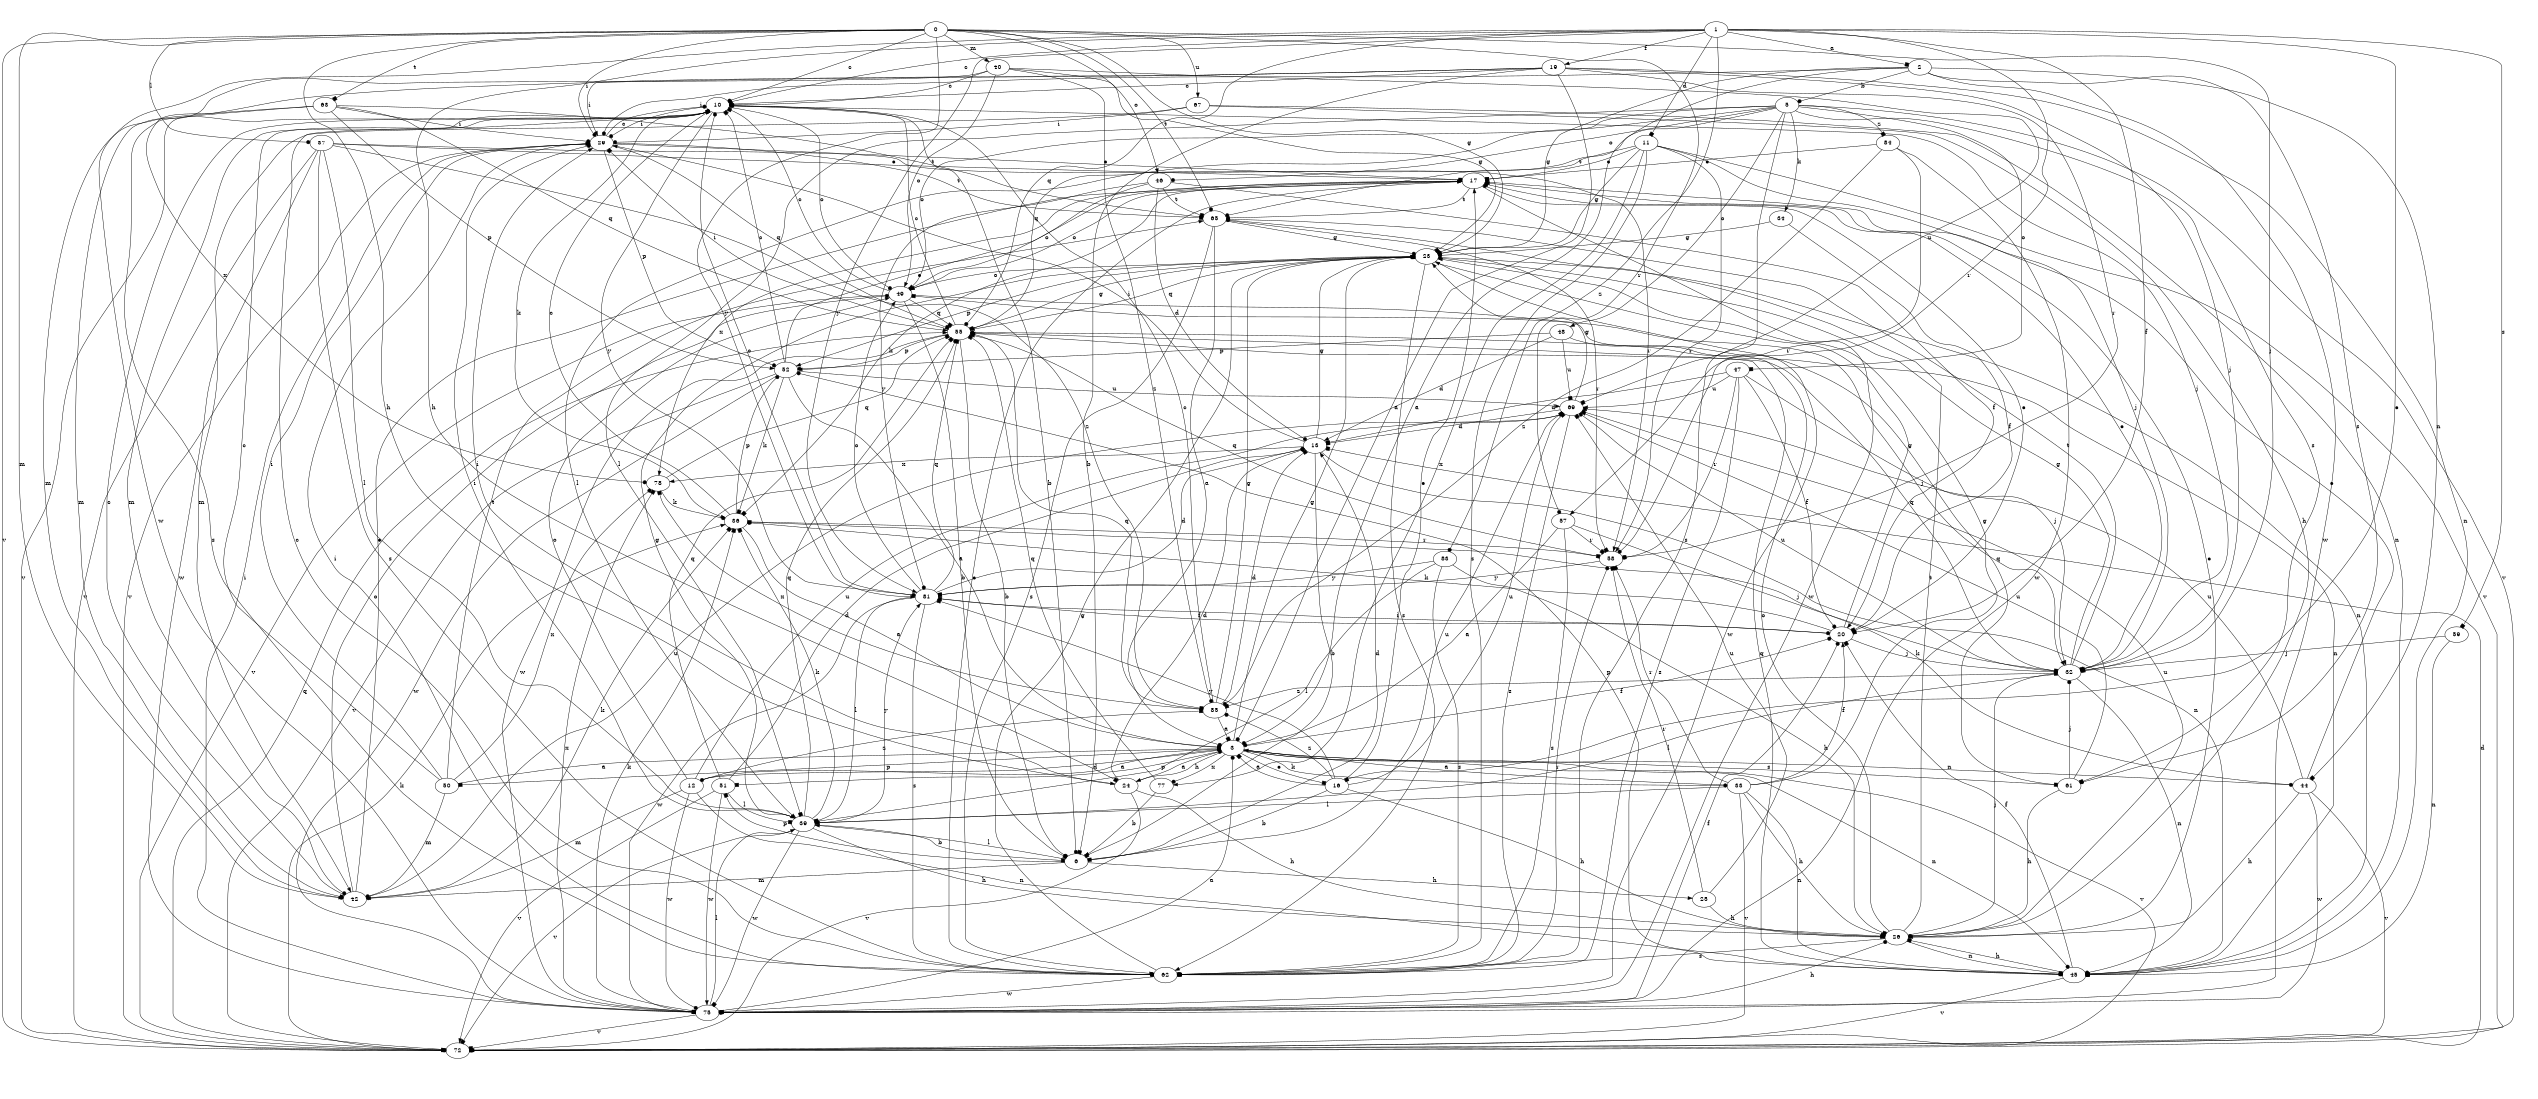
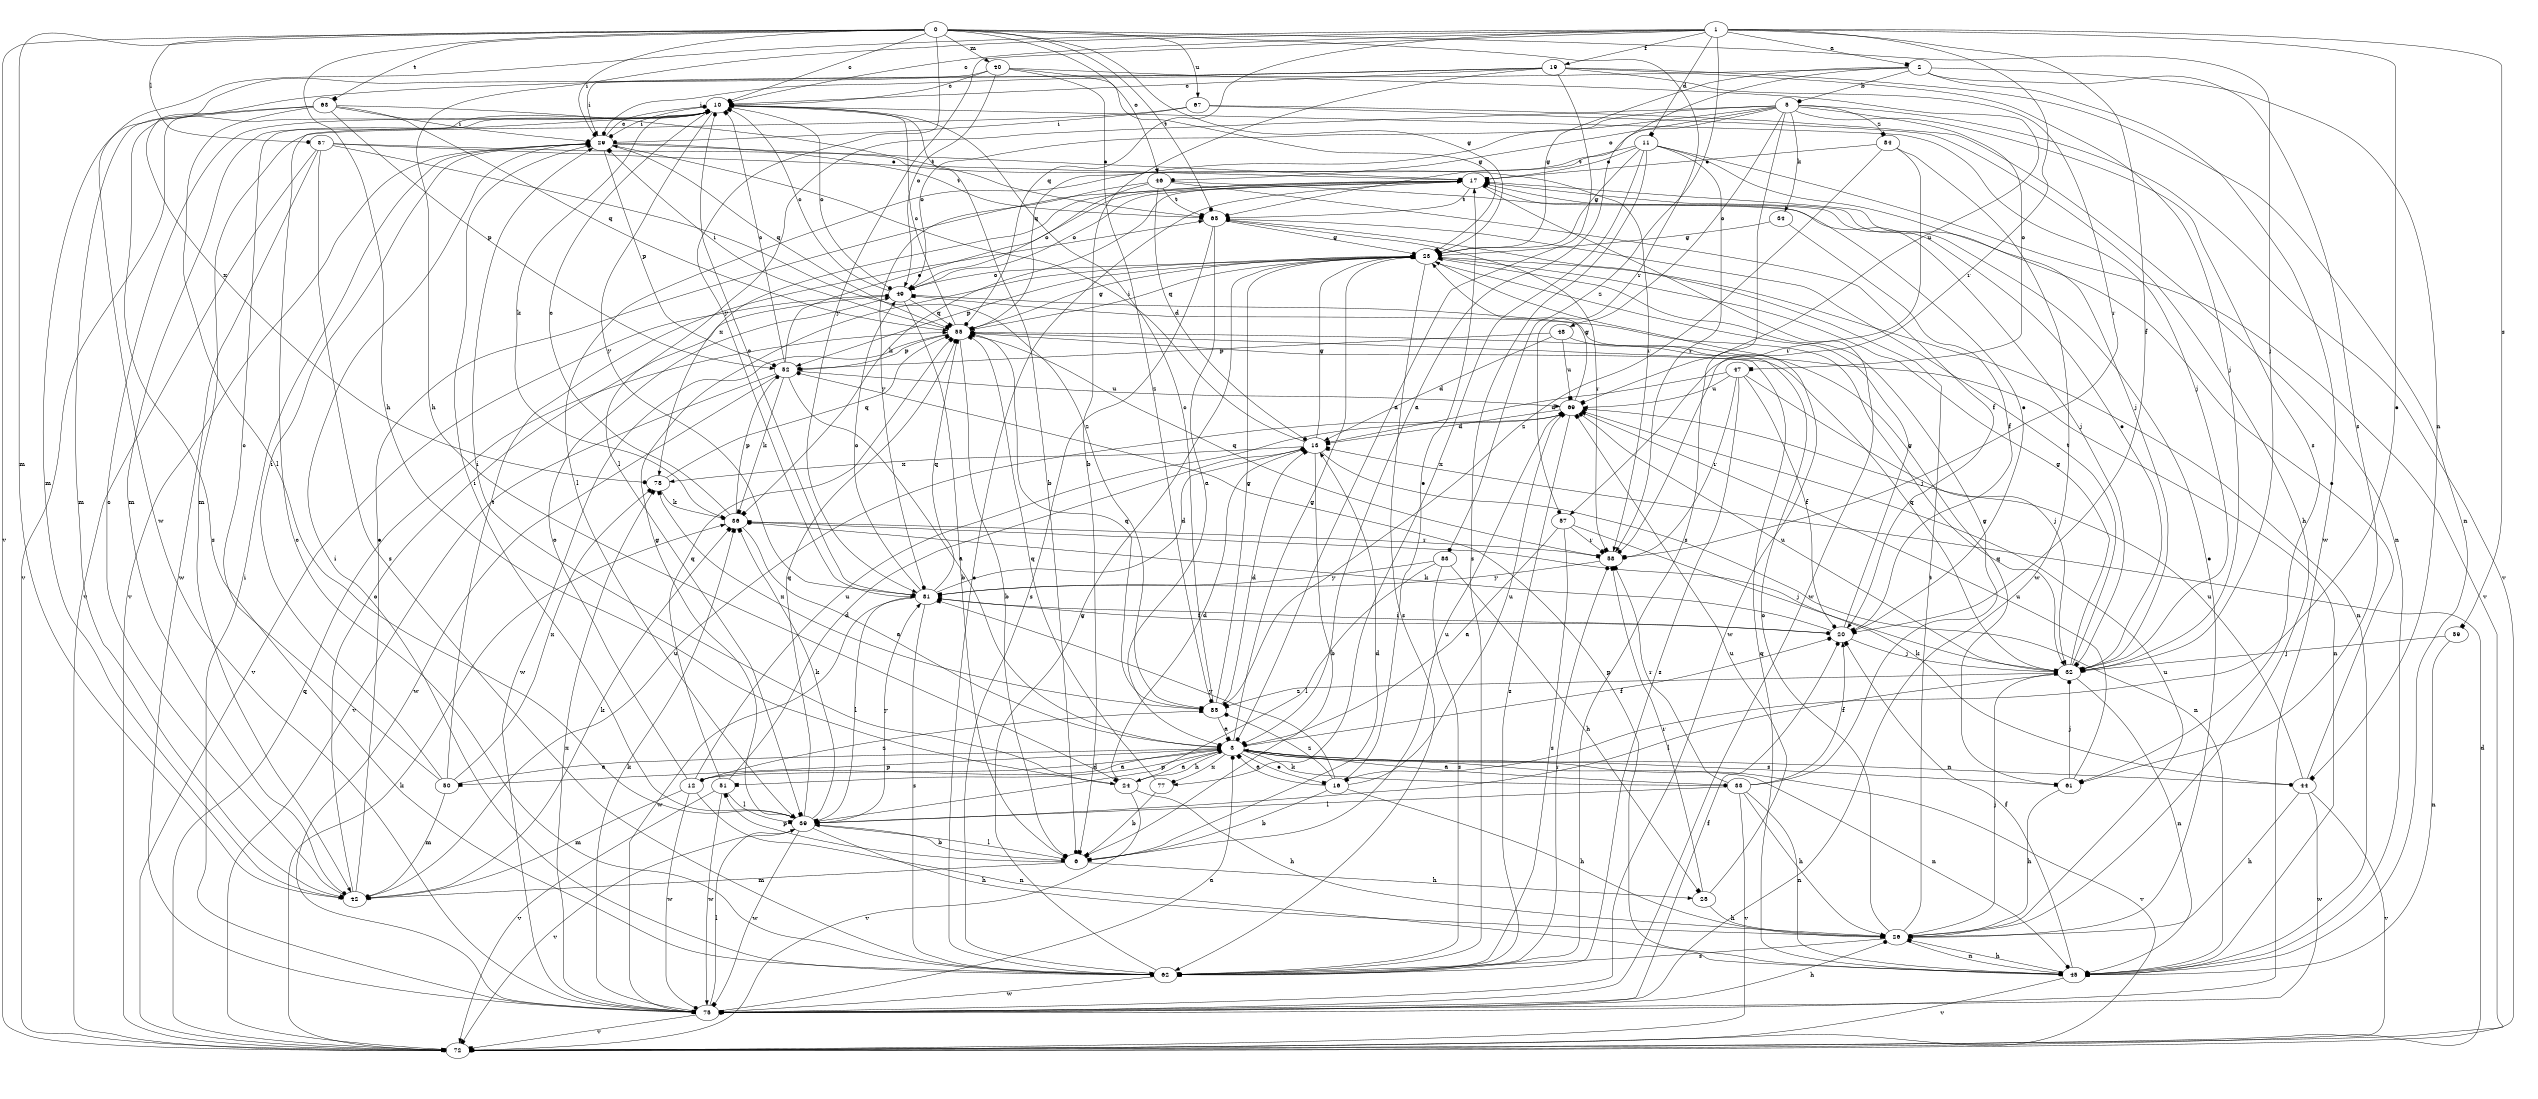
none -> (1941, 262)
(411, 564) -> (312, 557)
(1732, 699) -> (1580, 723)
